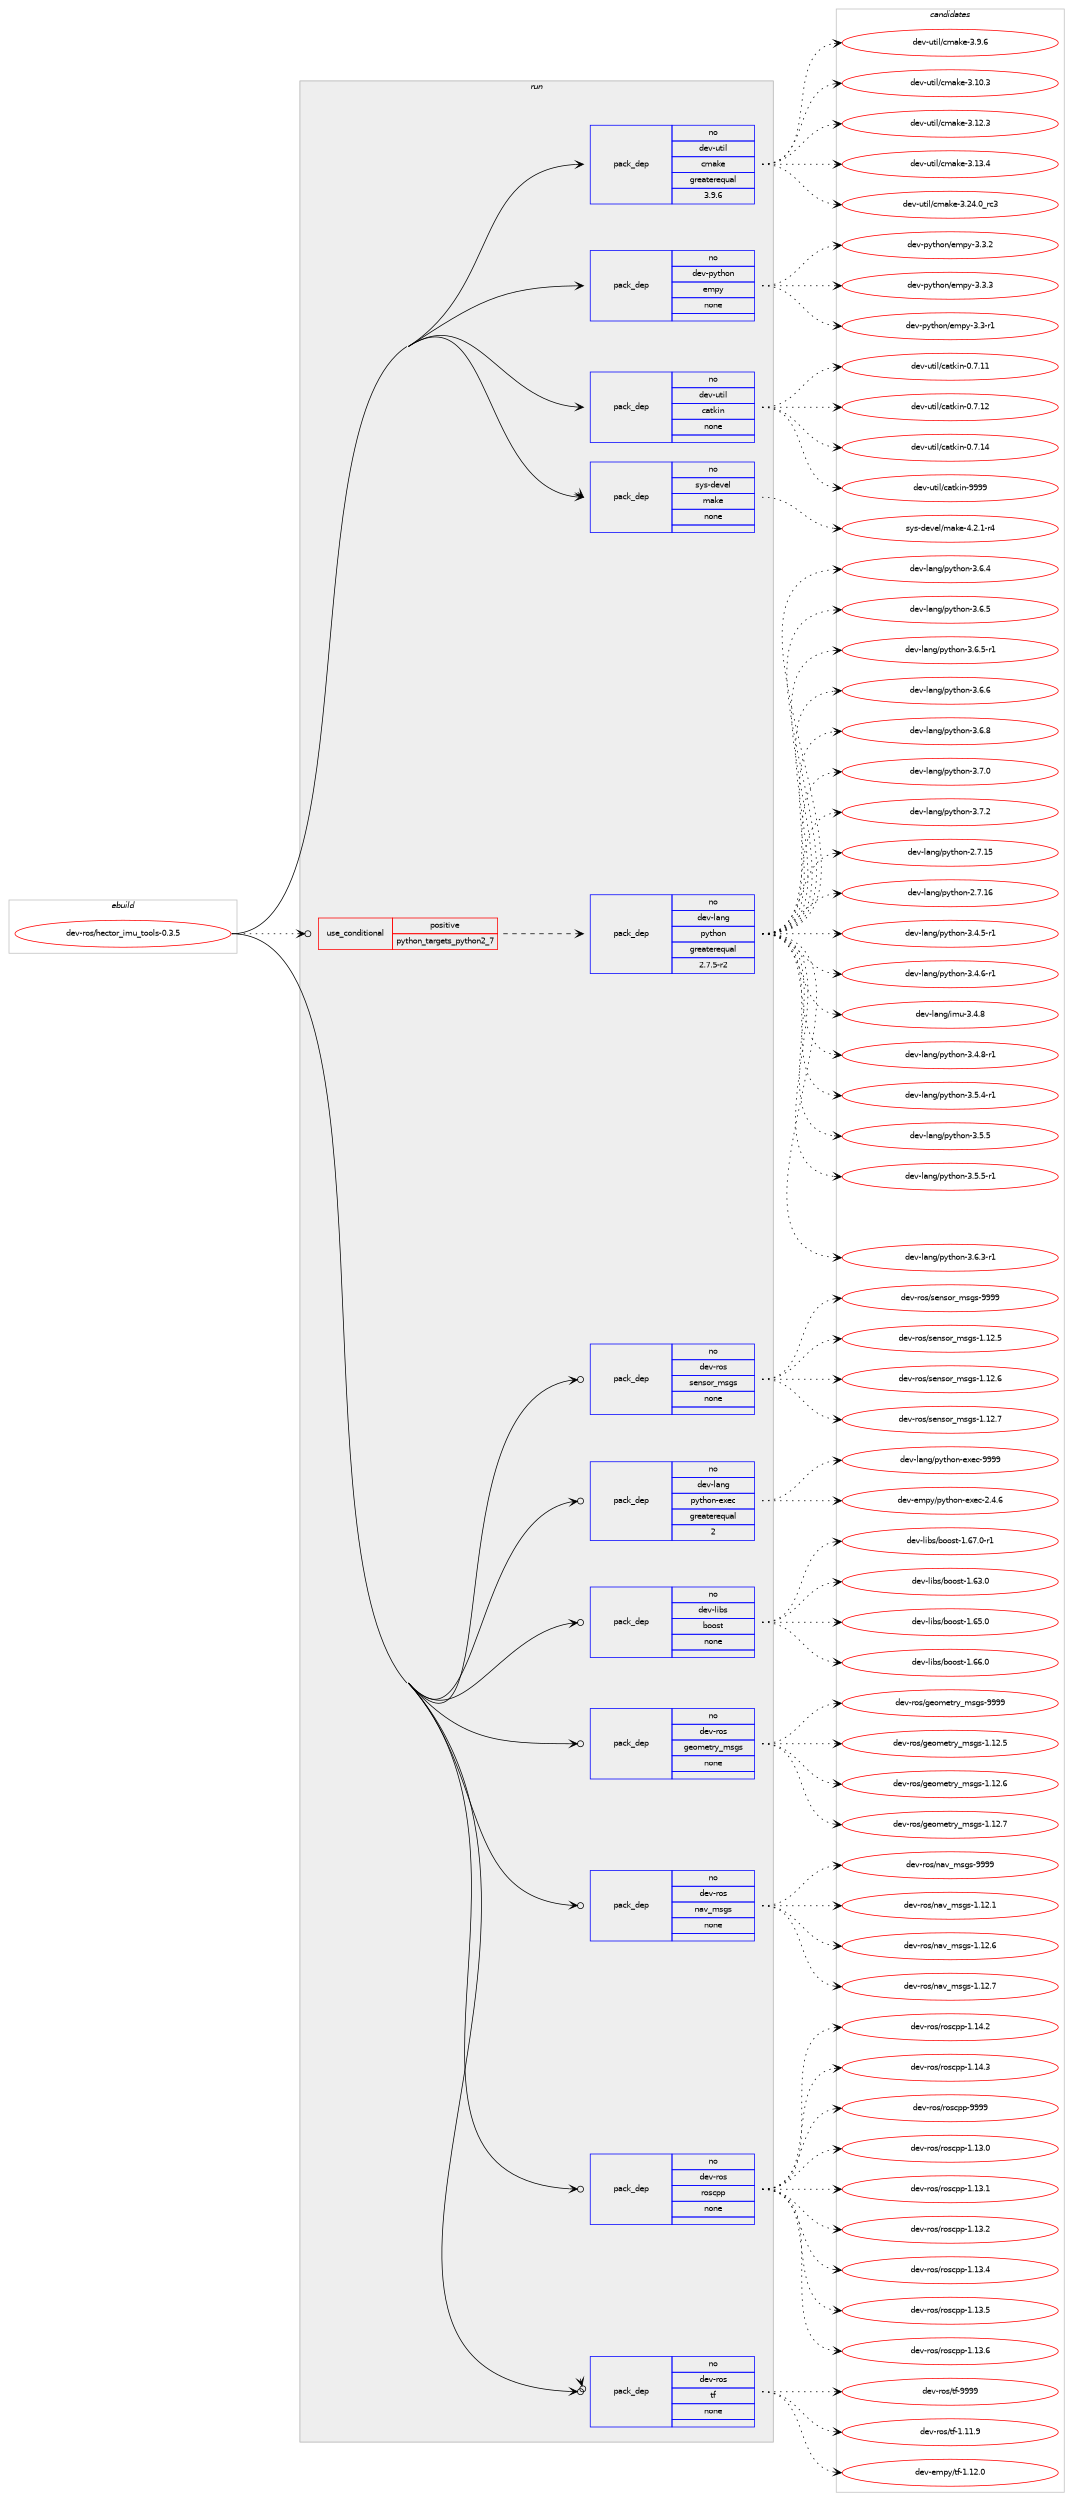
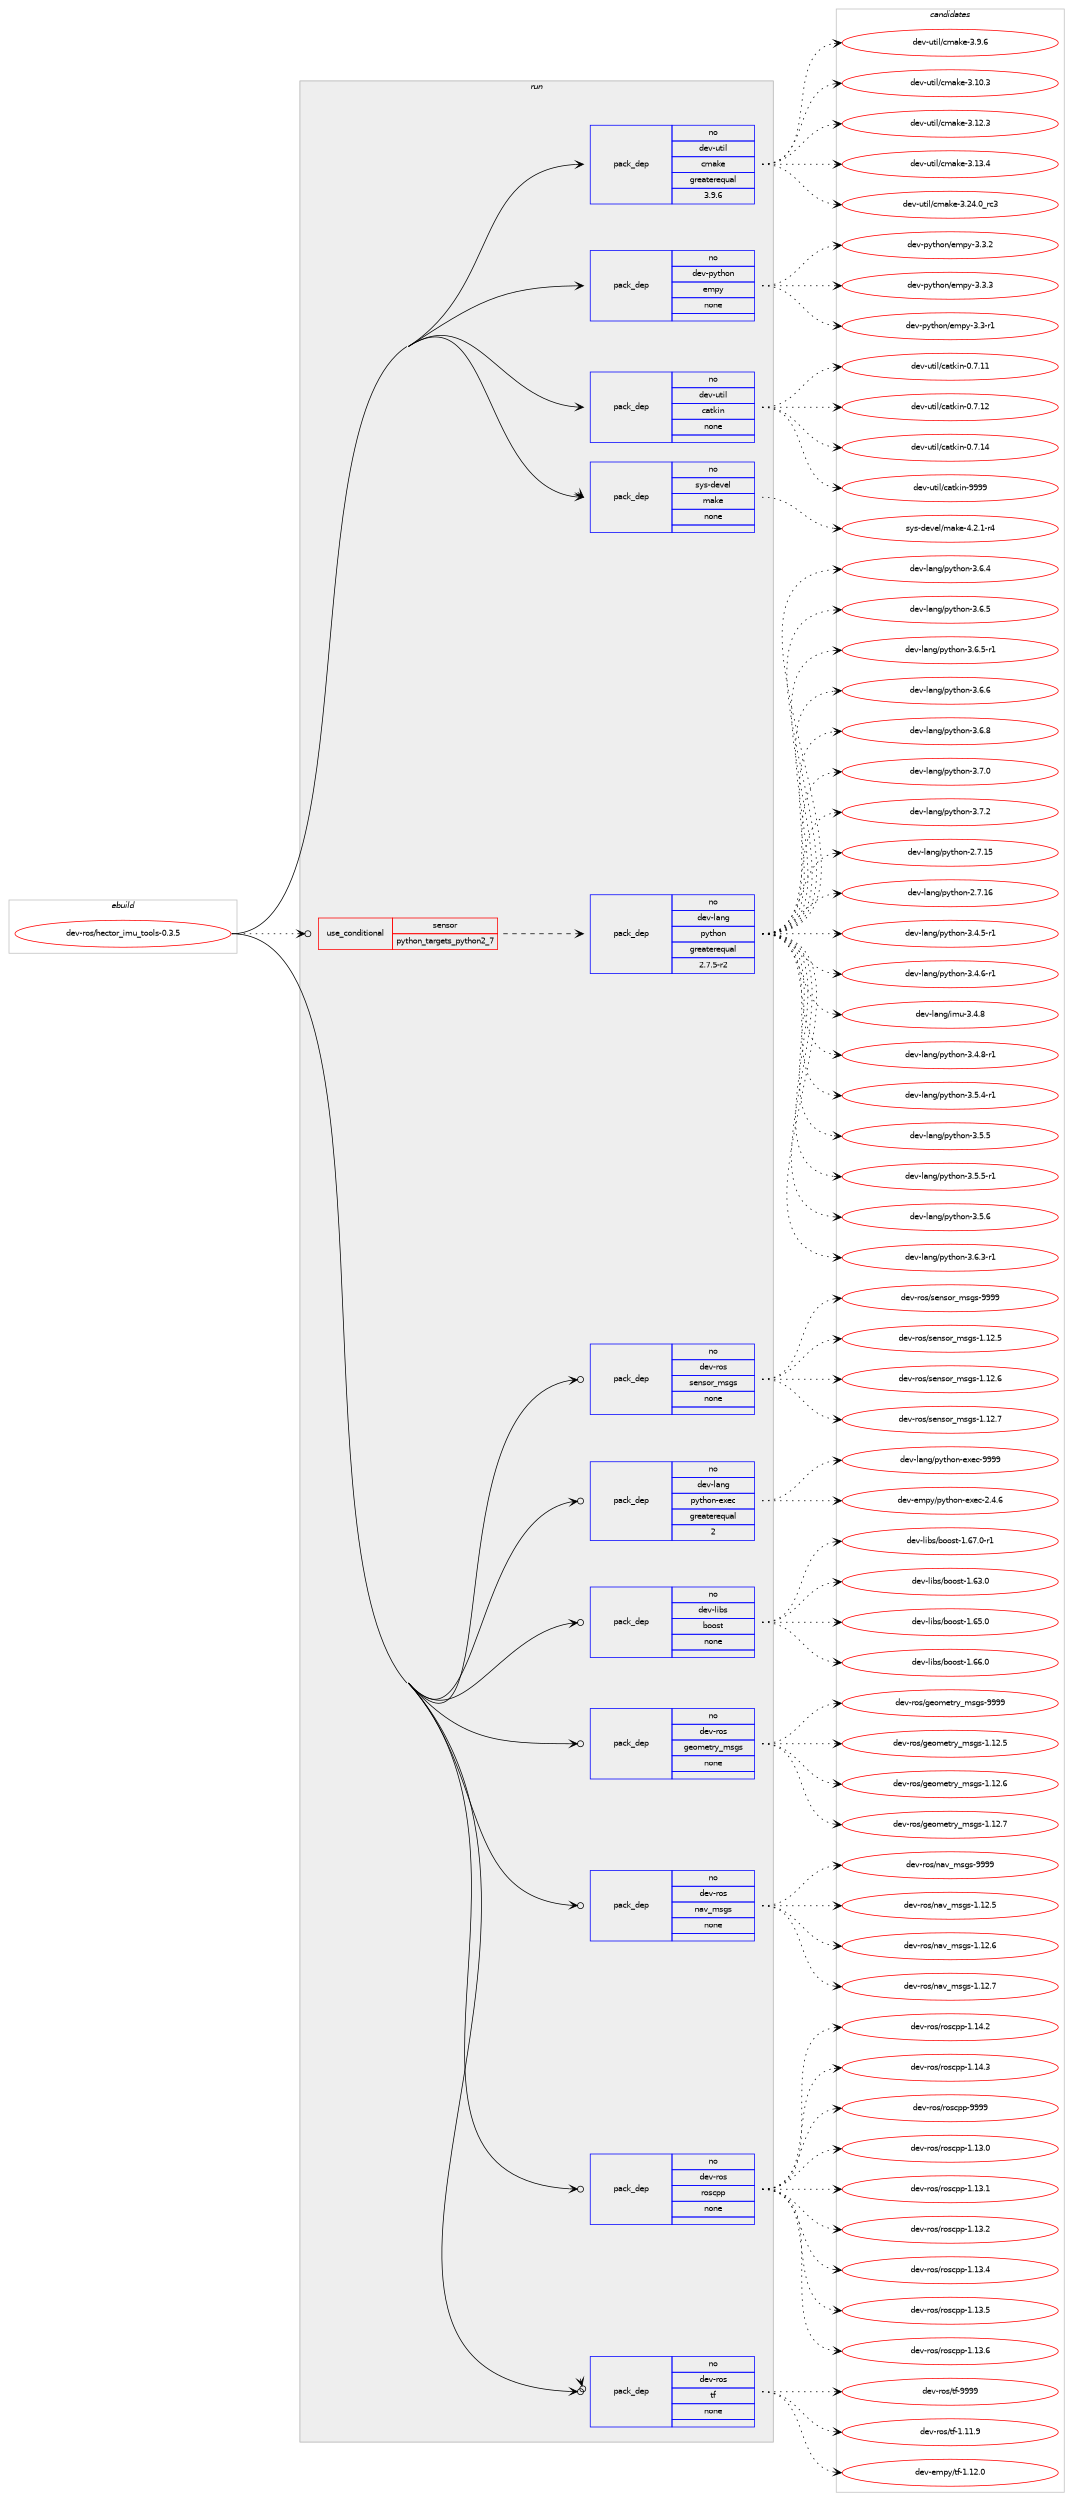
(445, 926) -> (445, 926)
none -> (950, 1217)
(950, 1906) -> (950, 1906)
